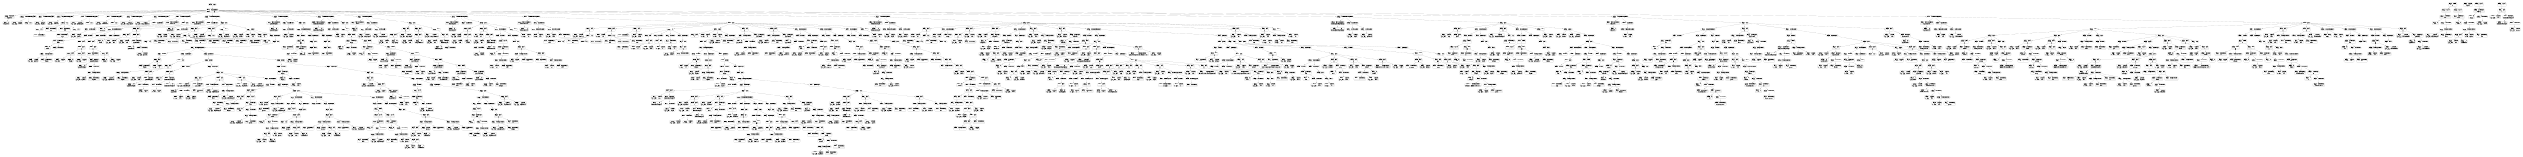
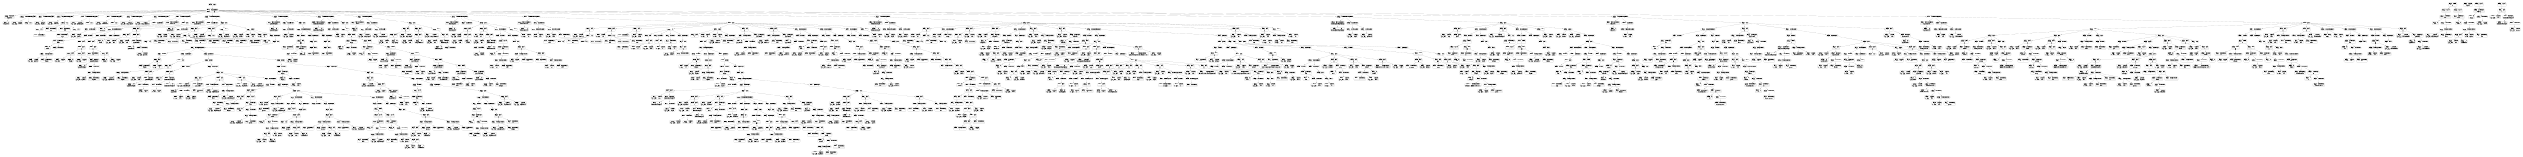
(393, 103) -> (393, 103)
